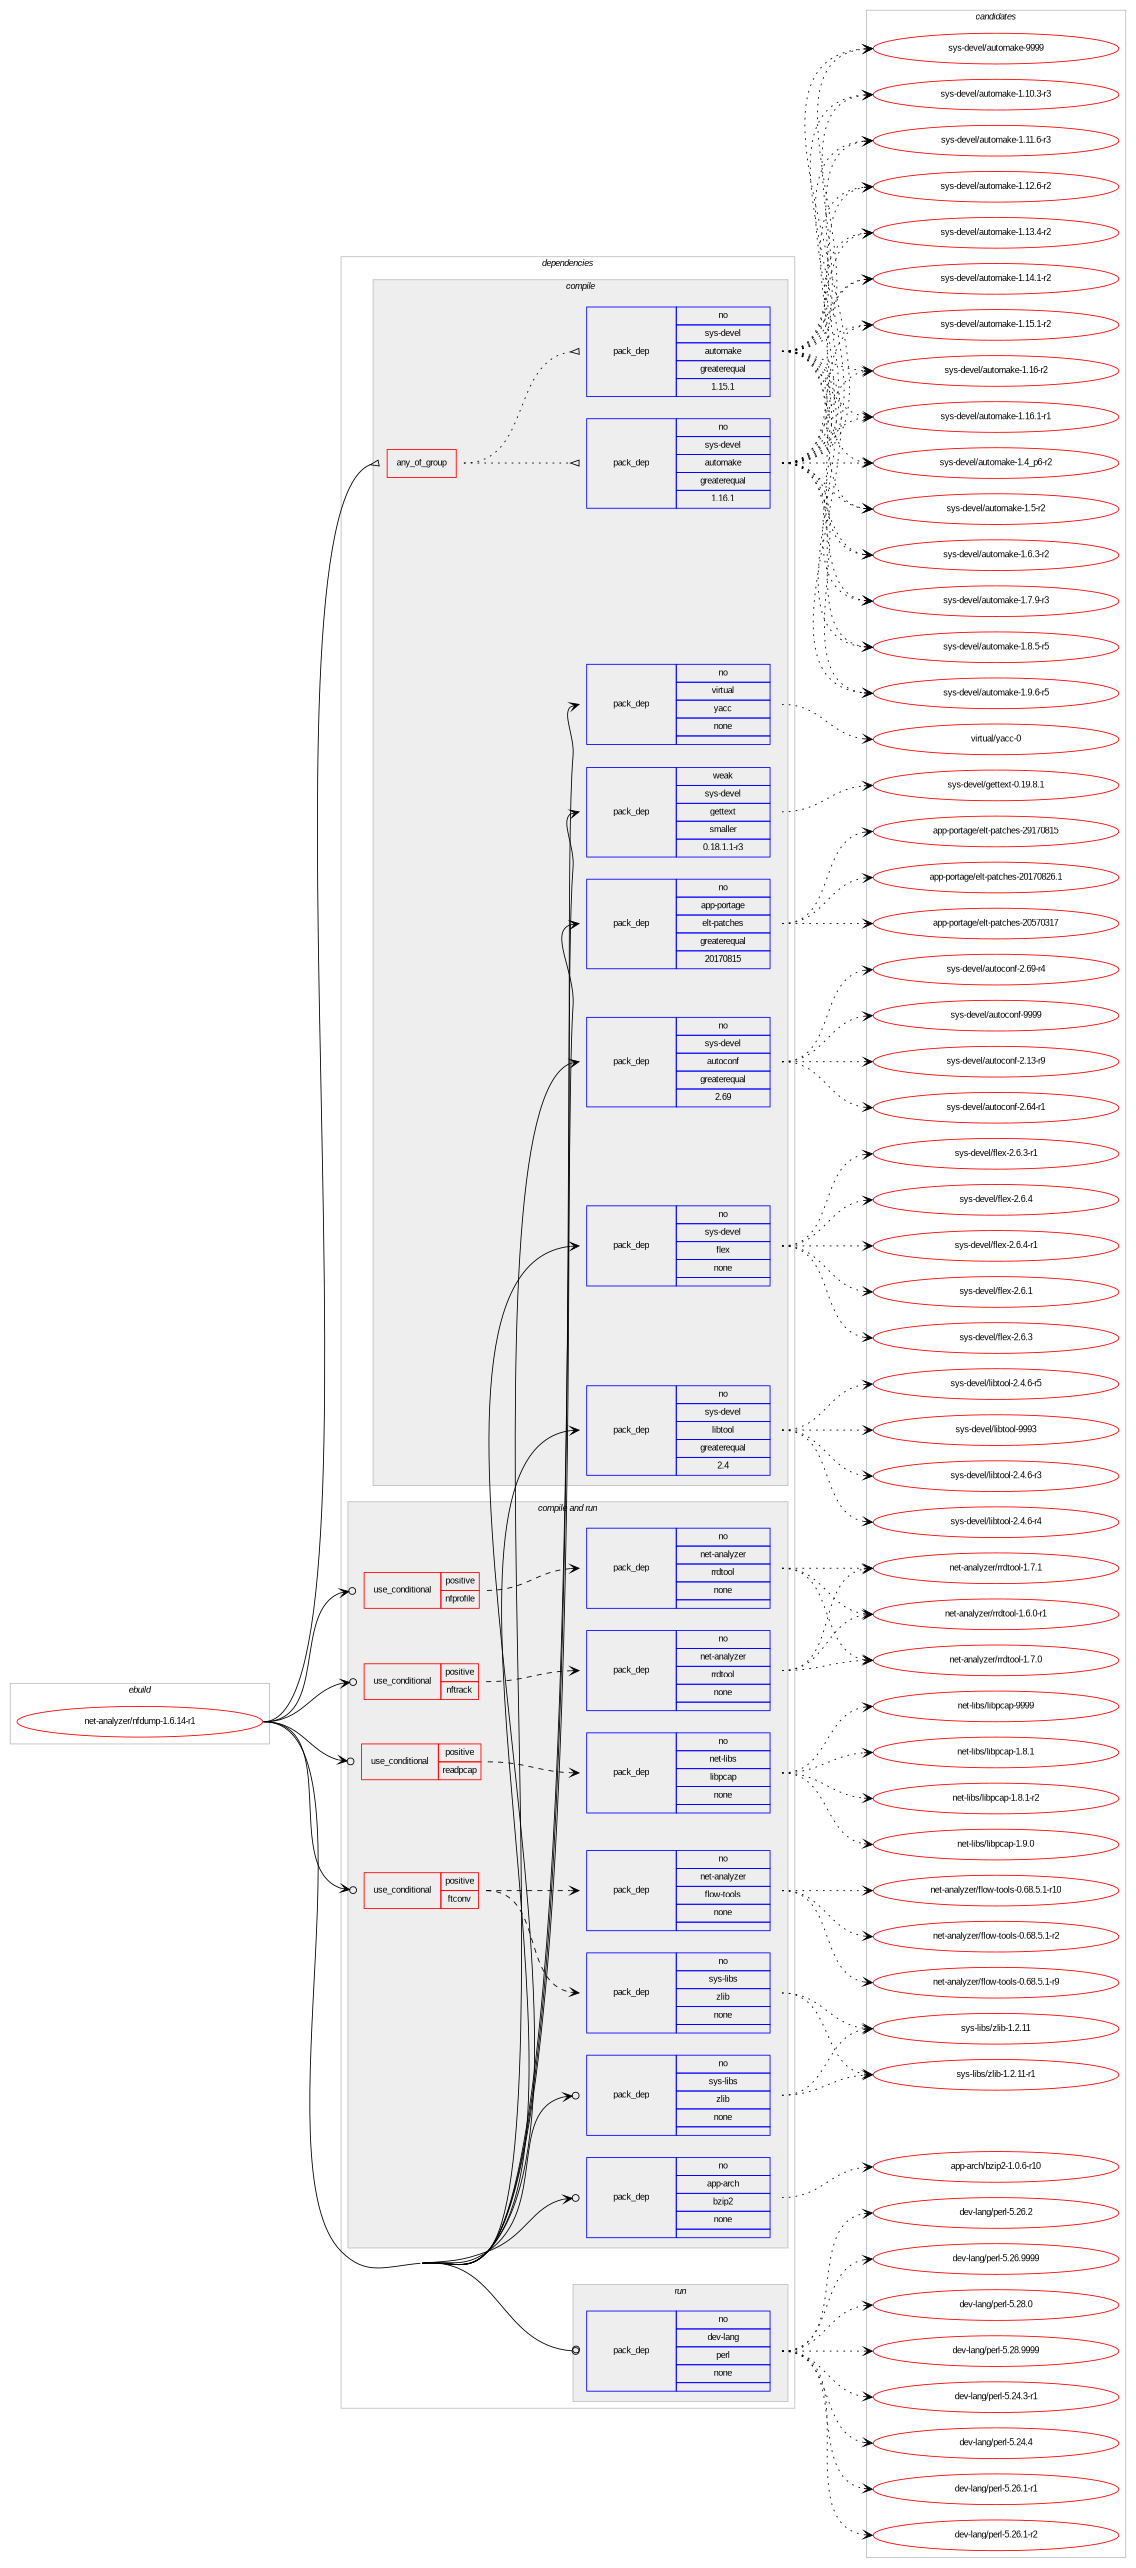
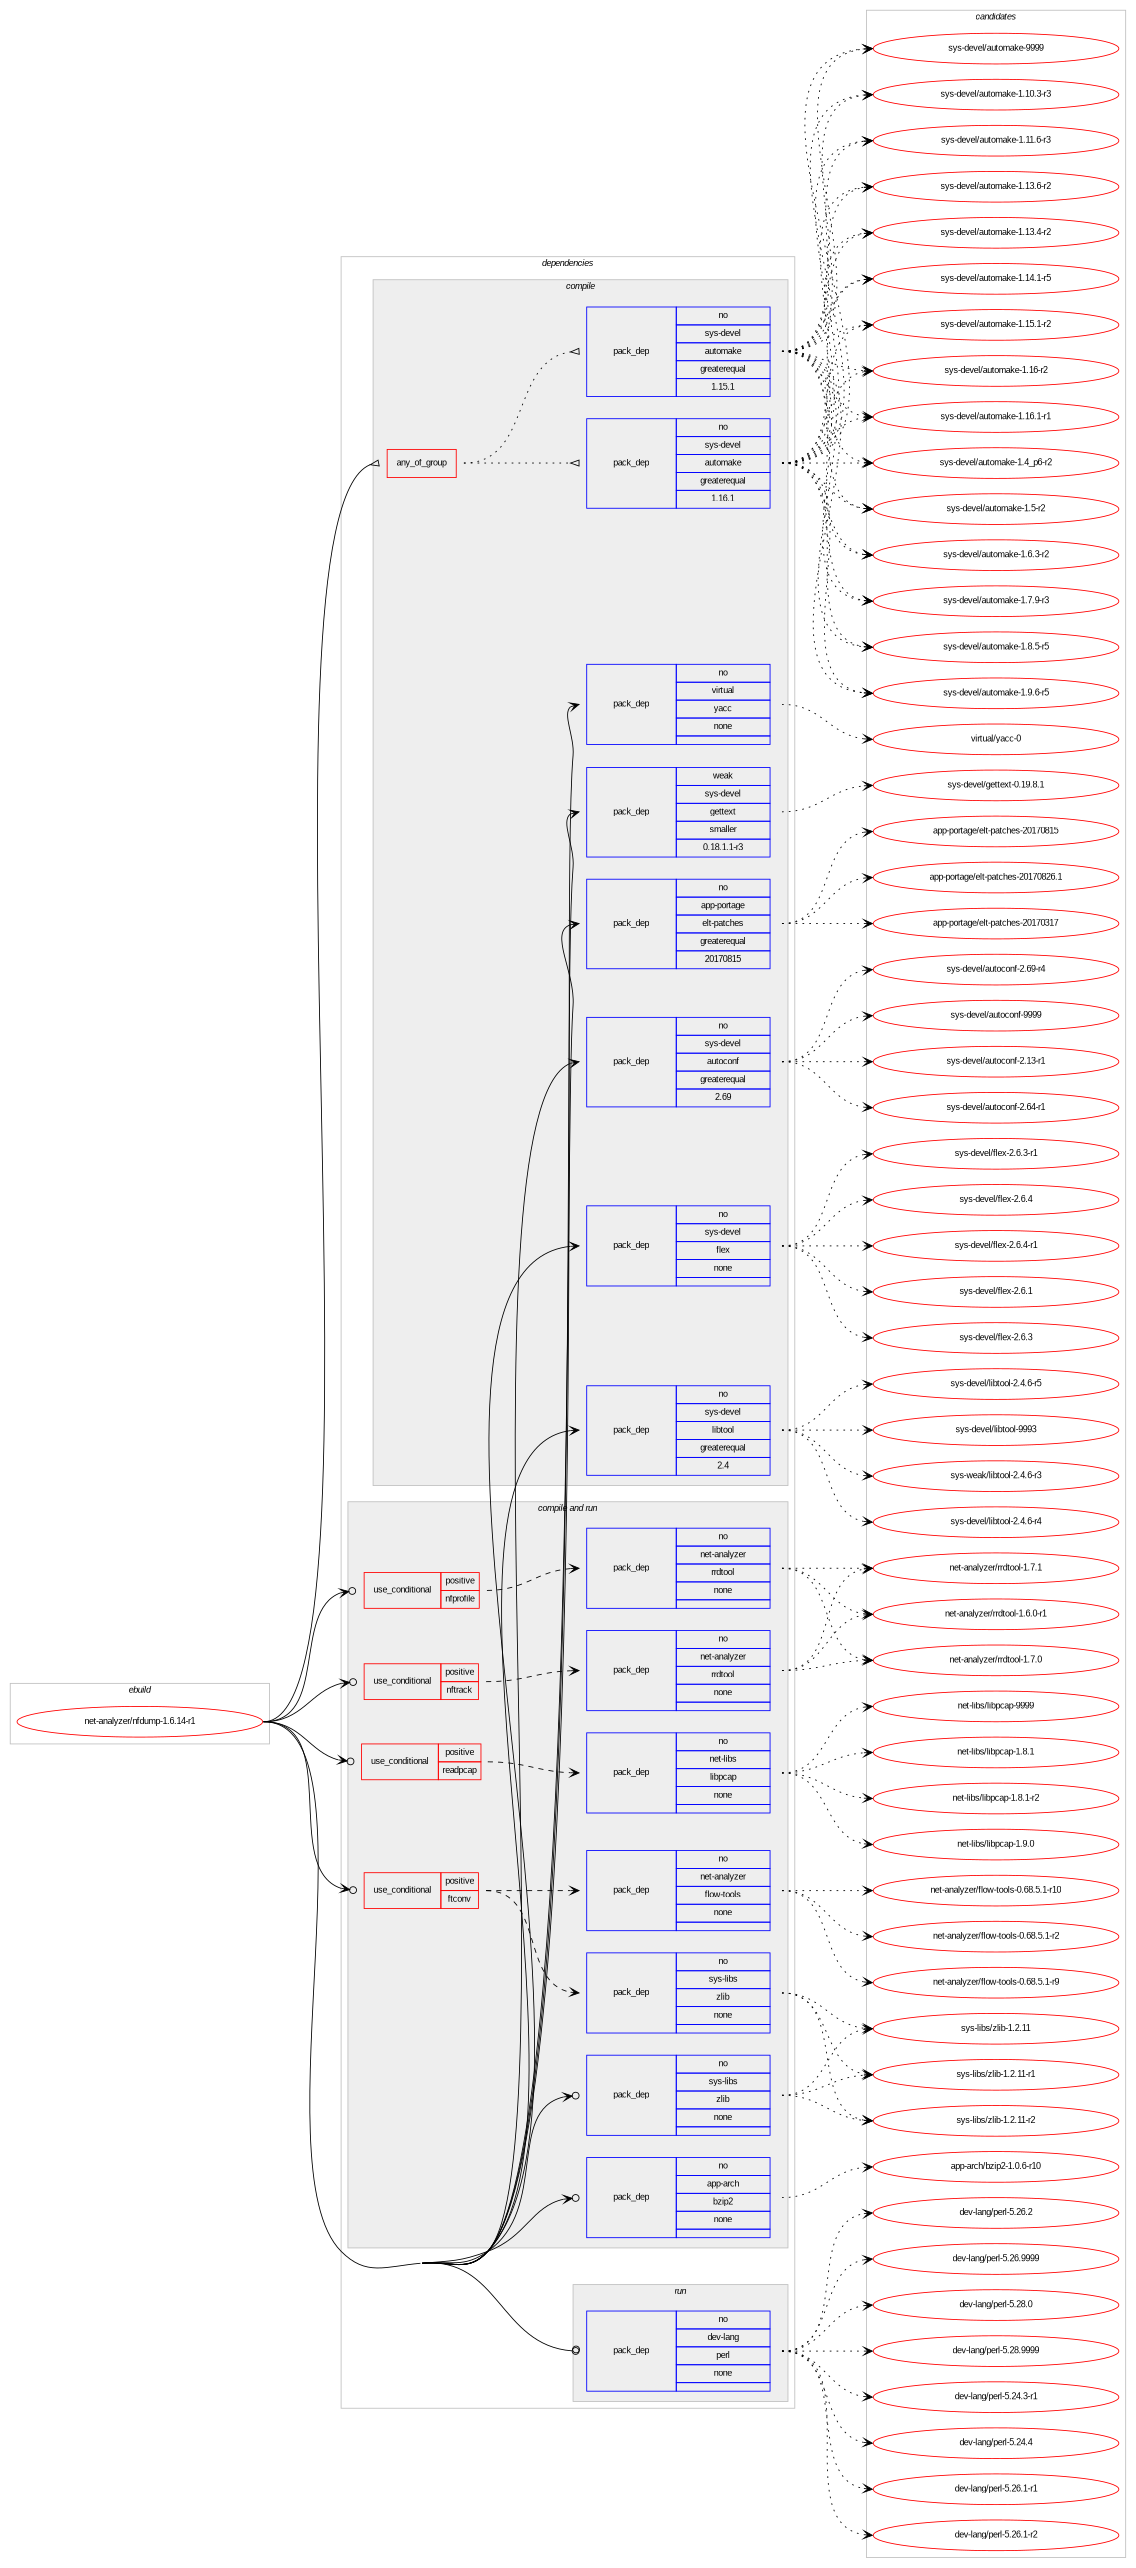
(996, 187) -> (996, 187)
(996, 279) -> (996, 279)
(996, 831) -> (996, 831)
(996, 924) -> (996, 924)
(996, 1062) -> (996, 1062)
(996, 1476) -> (996, 1476)
none -> (996, 2121)
